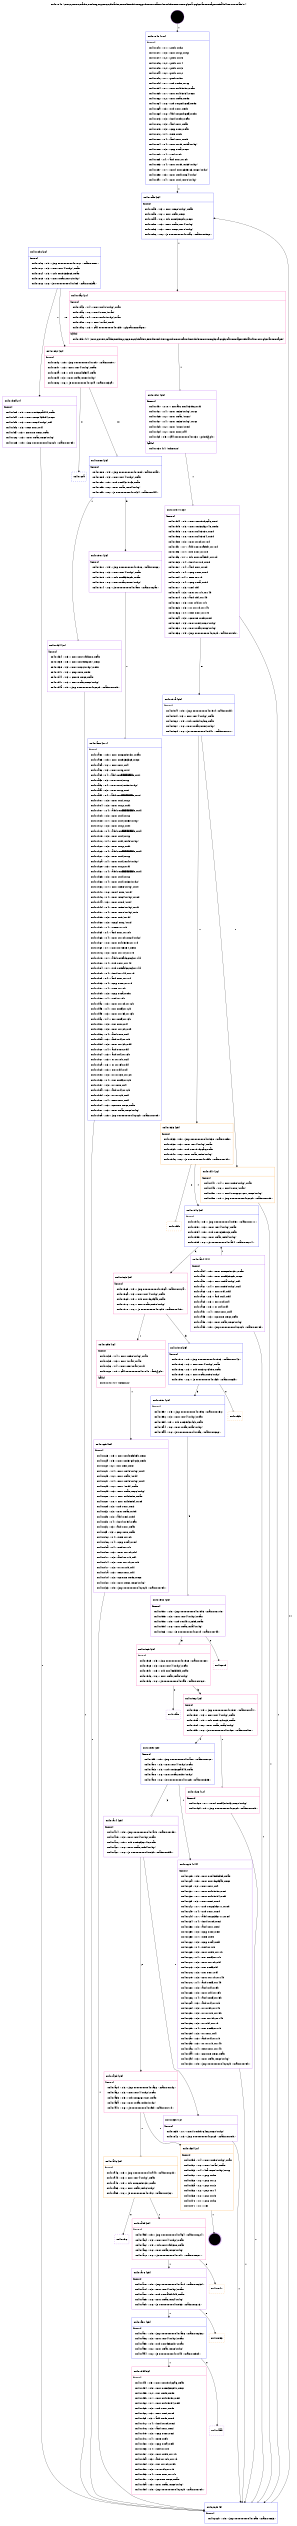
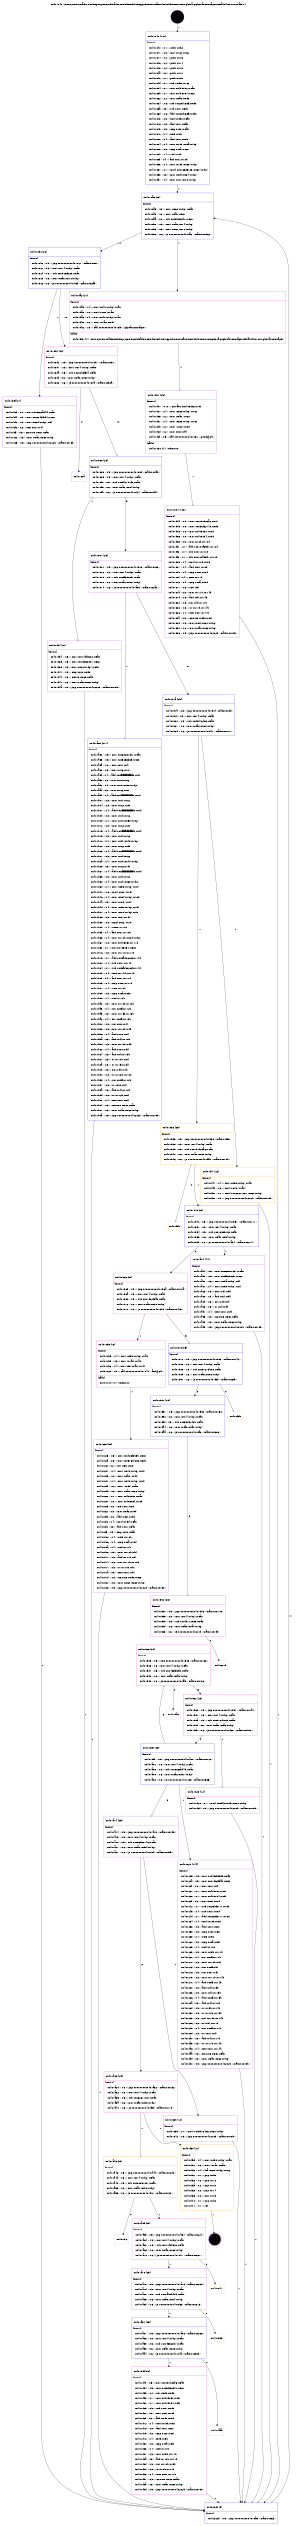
none -> (122, 241)
(200, 665) -> (162, 643)
(221, 1252) -> (224, 1250)
(181, 1640) -> (159, 1715)
none -> (212, 2497)
